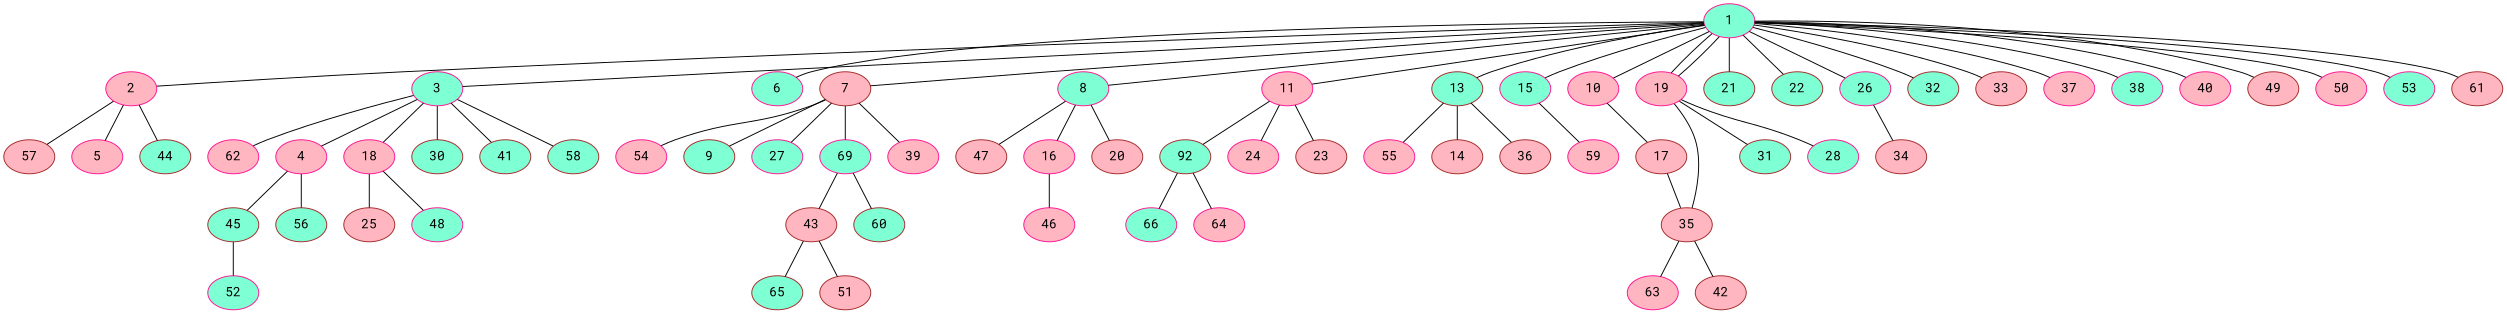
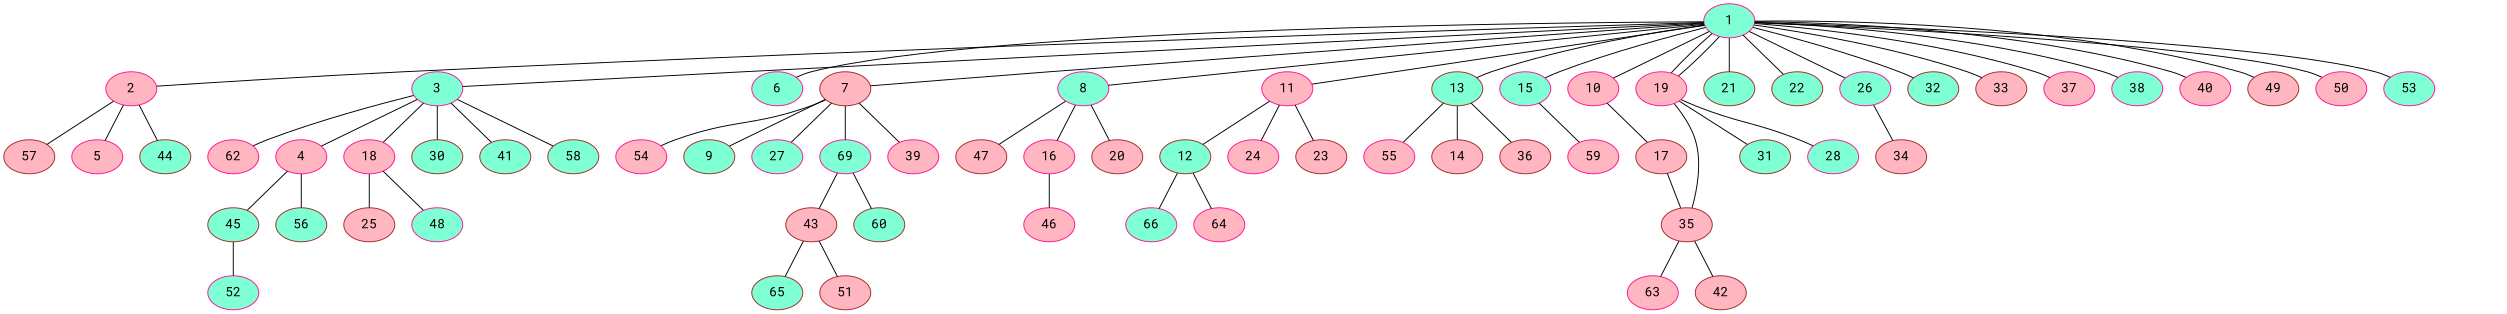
(2477, 89) -> none
(1185, 157) -> (1185, 157)
